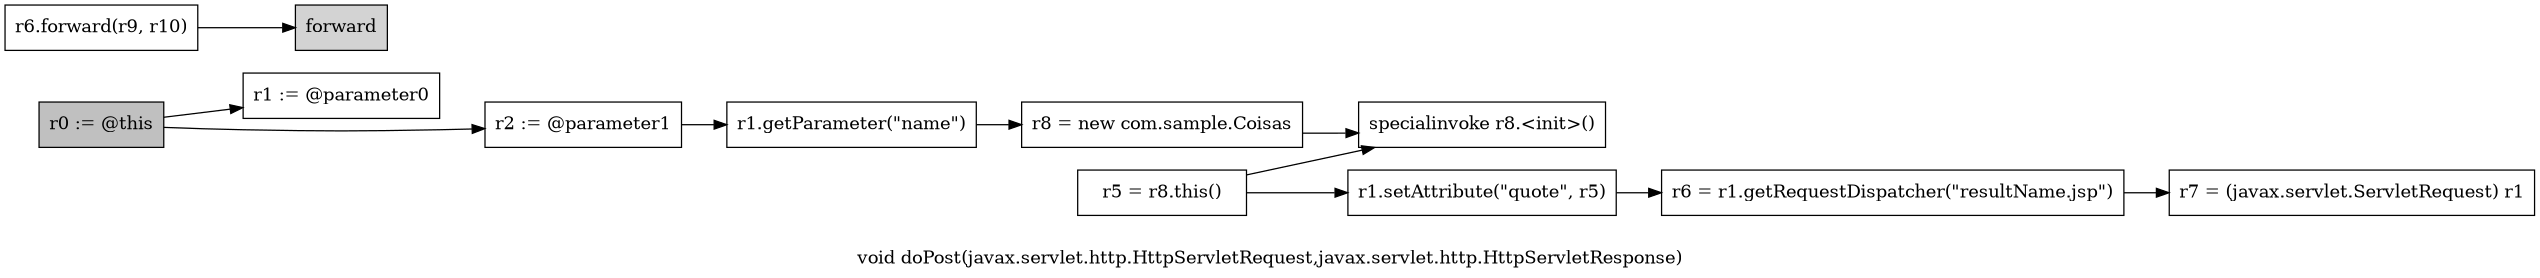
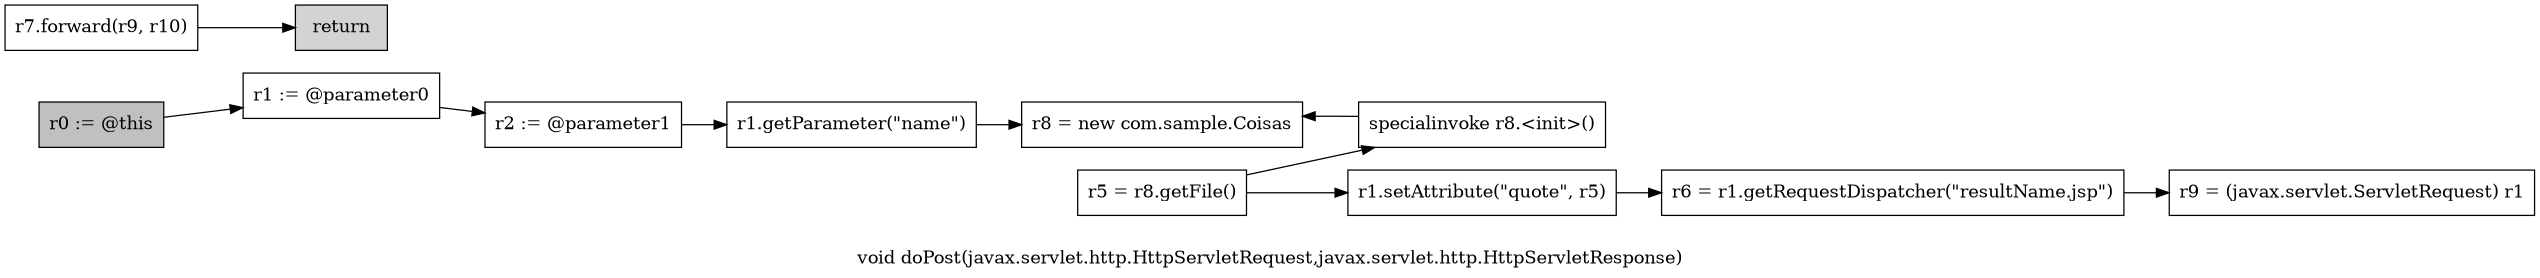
(101, 28) -> (101, 28)
(341, 28) -> (341, 28)
(318, 131) -> (456, 109)
(1324, 133) -> (1337, 116)
(1162, 193) -> (1162, 193)
(2352, 193) -> (2352, 193)
